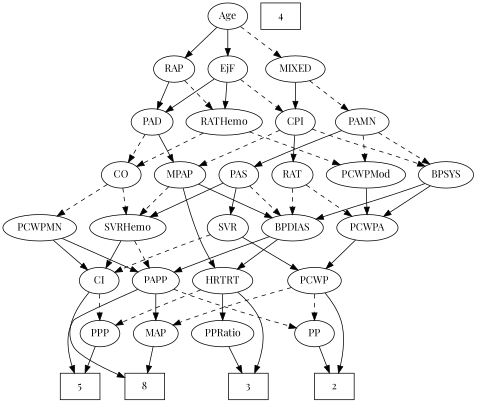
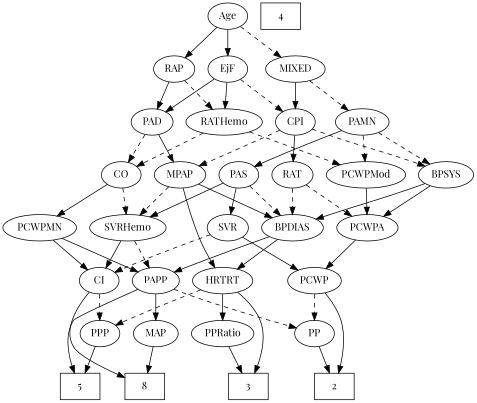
(85, 198) -> (85, 198)
(235, 304) -> none
